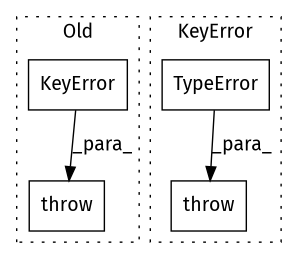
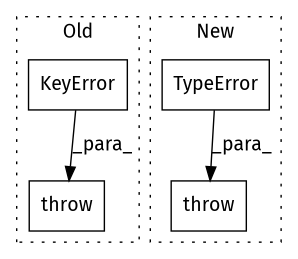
(216, 33) -> (216, 33)
